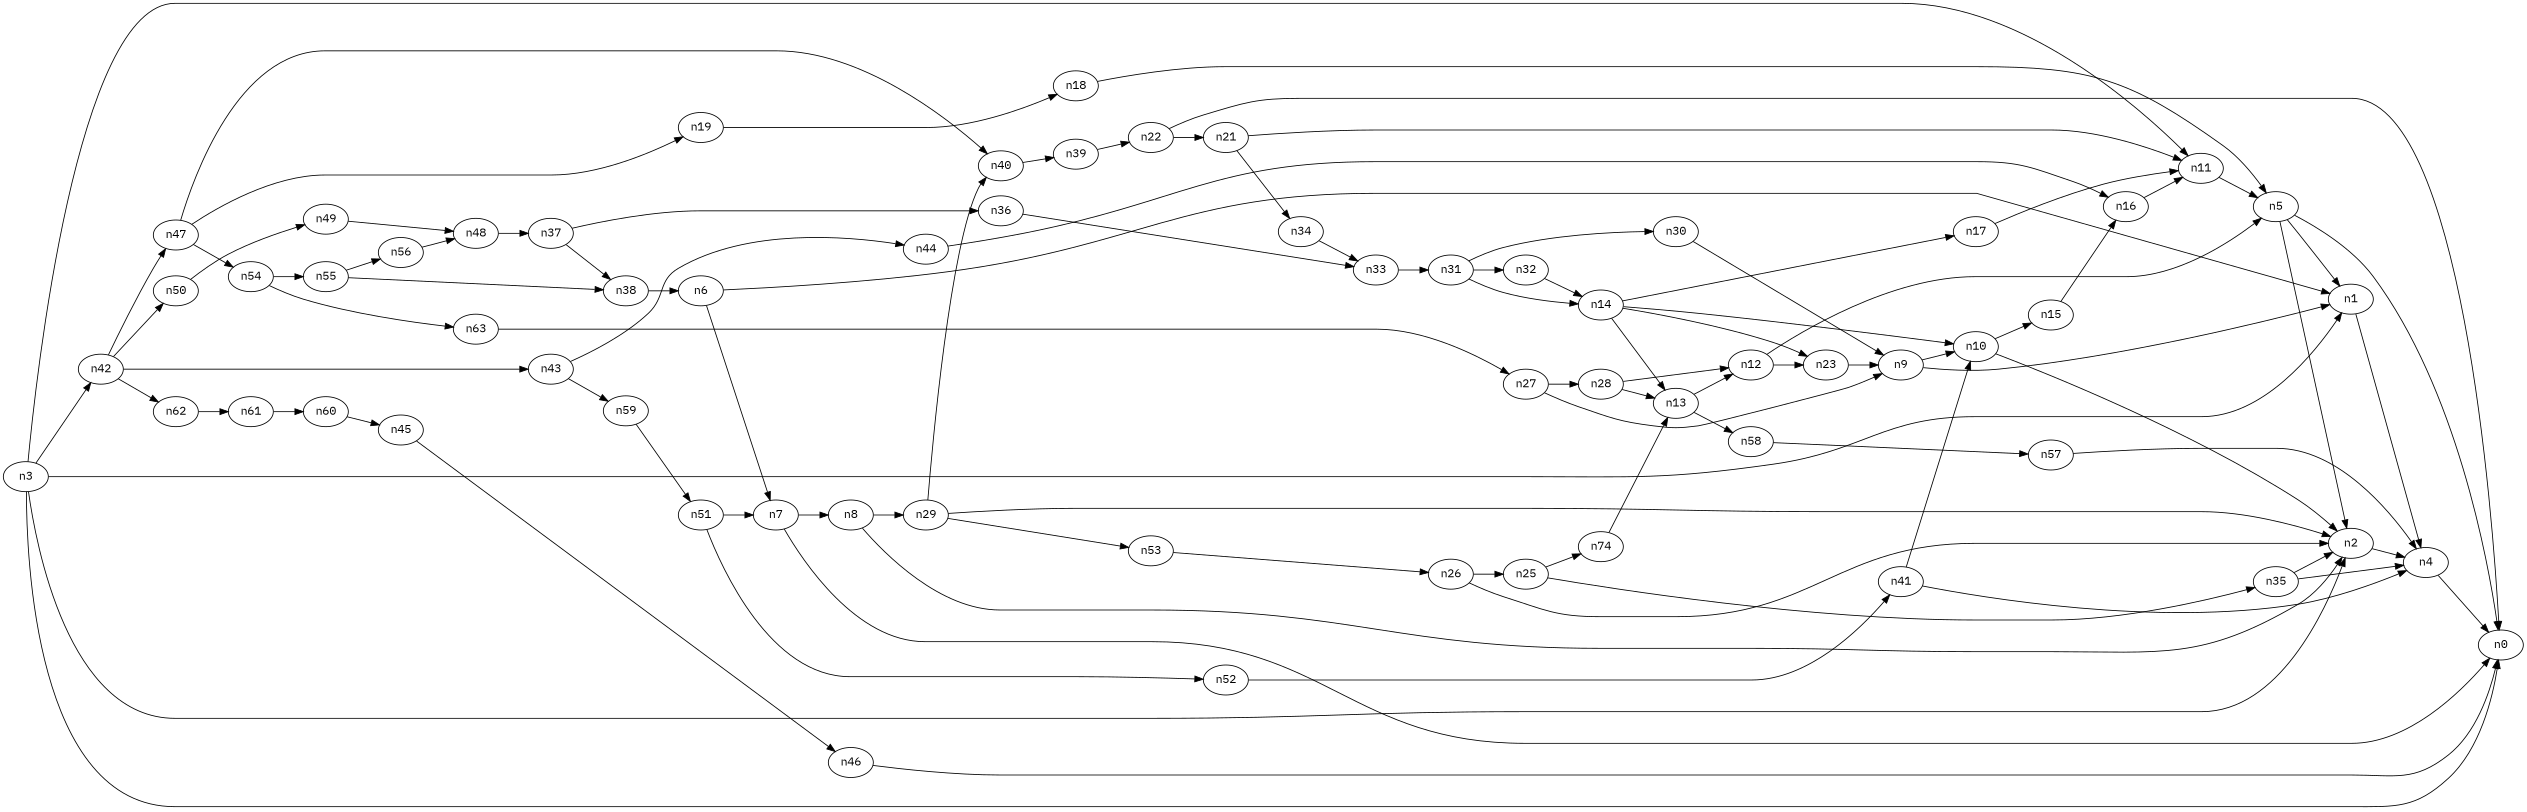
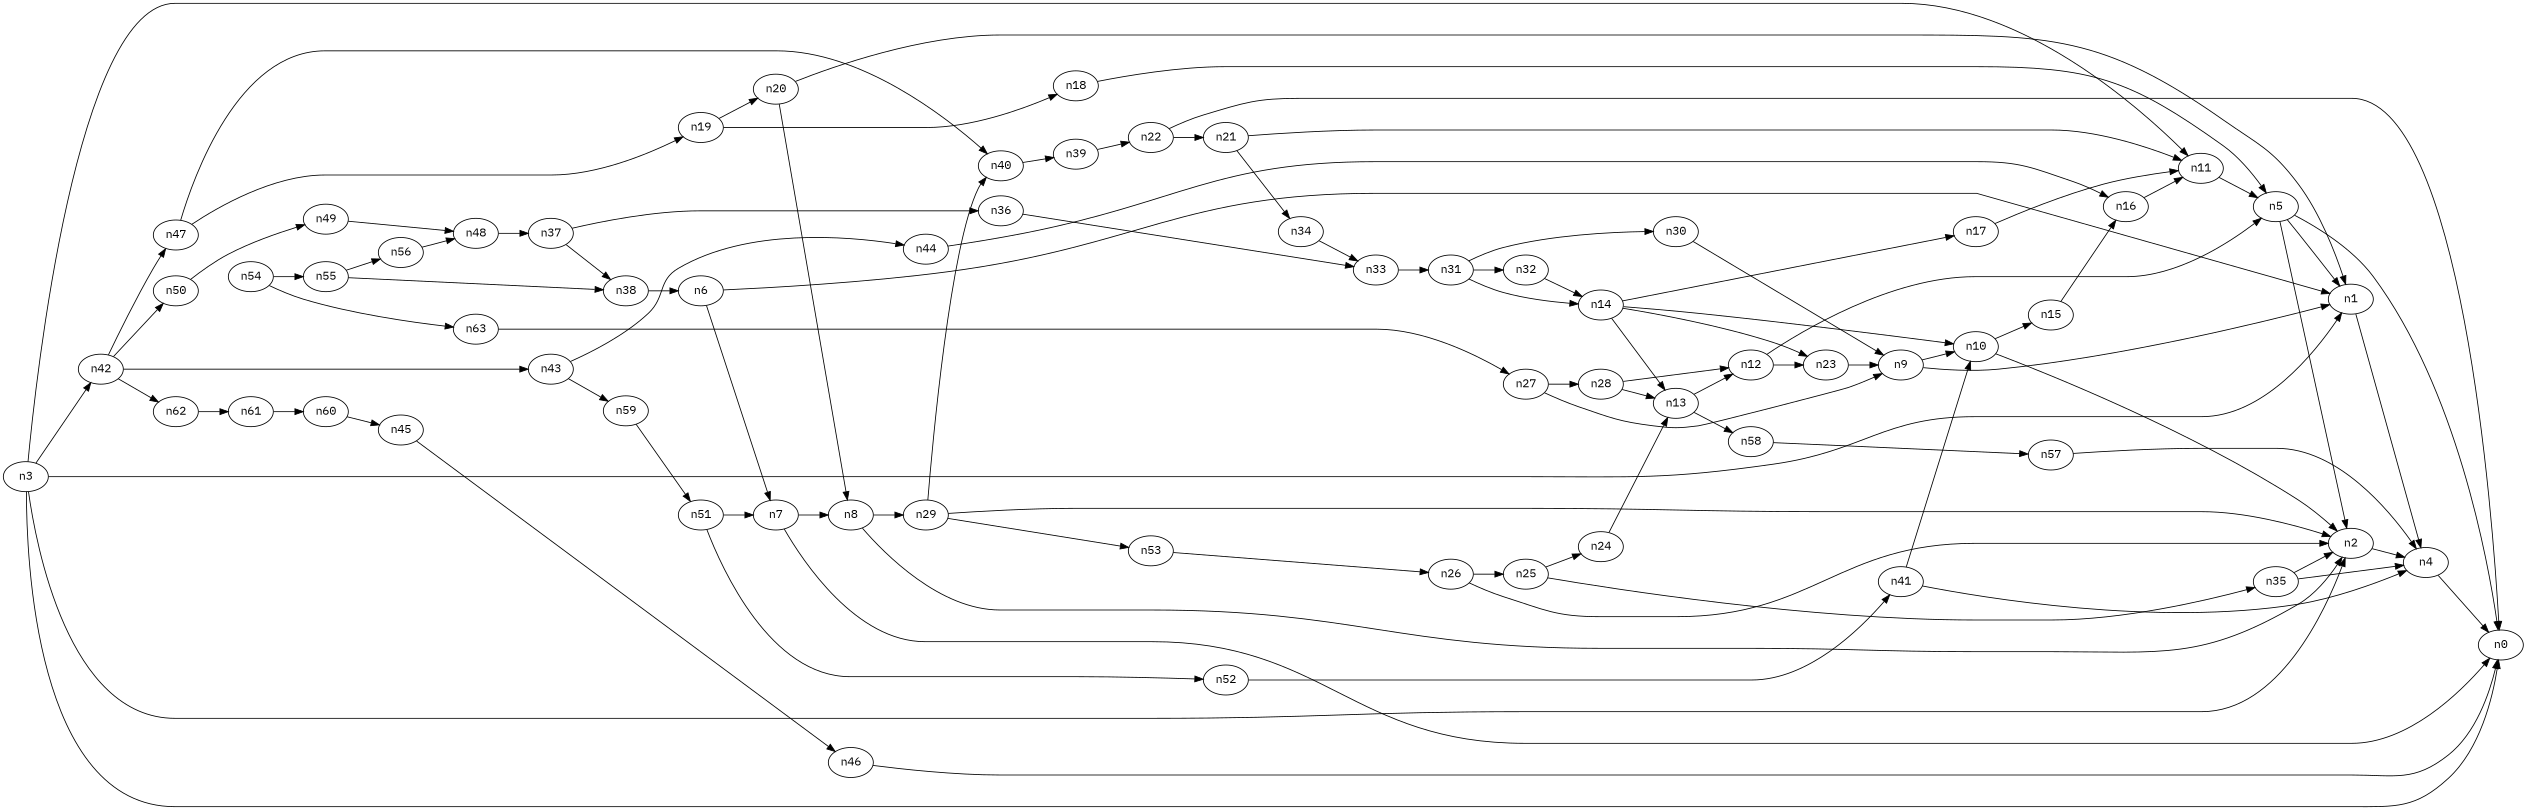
none -> (776, 89)
(210, 254) -> none
(1601, 547) -> (1601, 547)
